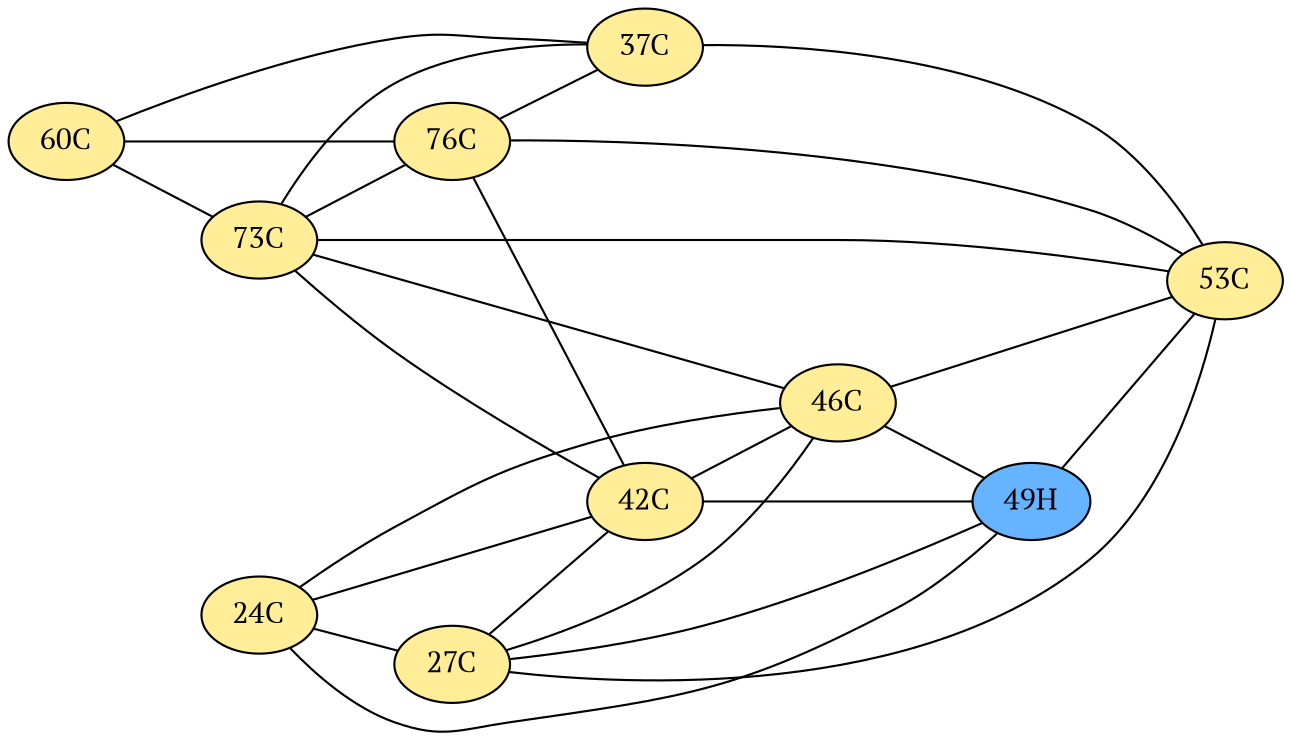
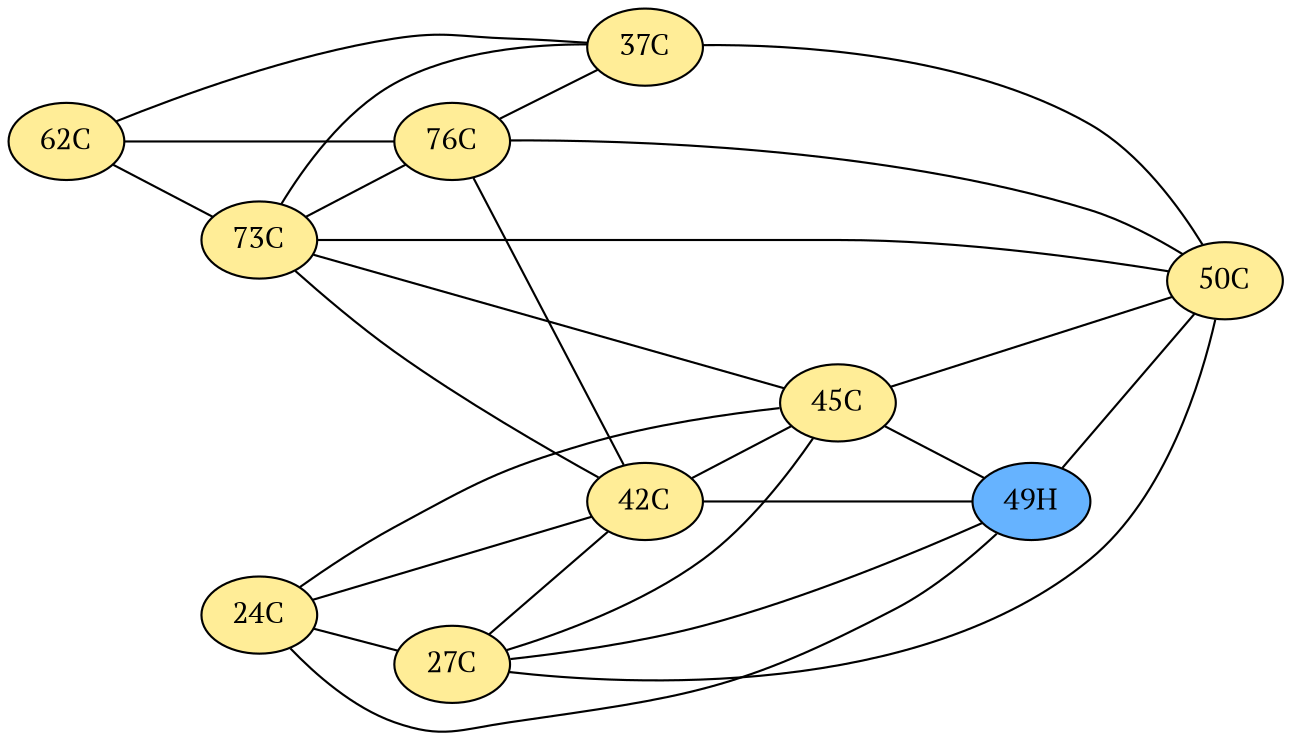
(66, 141) -> (66, 141)
(1225, 281) -> (1225, 281)
(838, 403) -> (838, 403)
